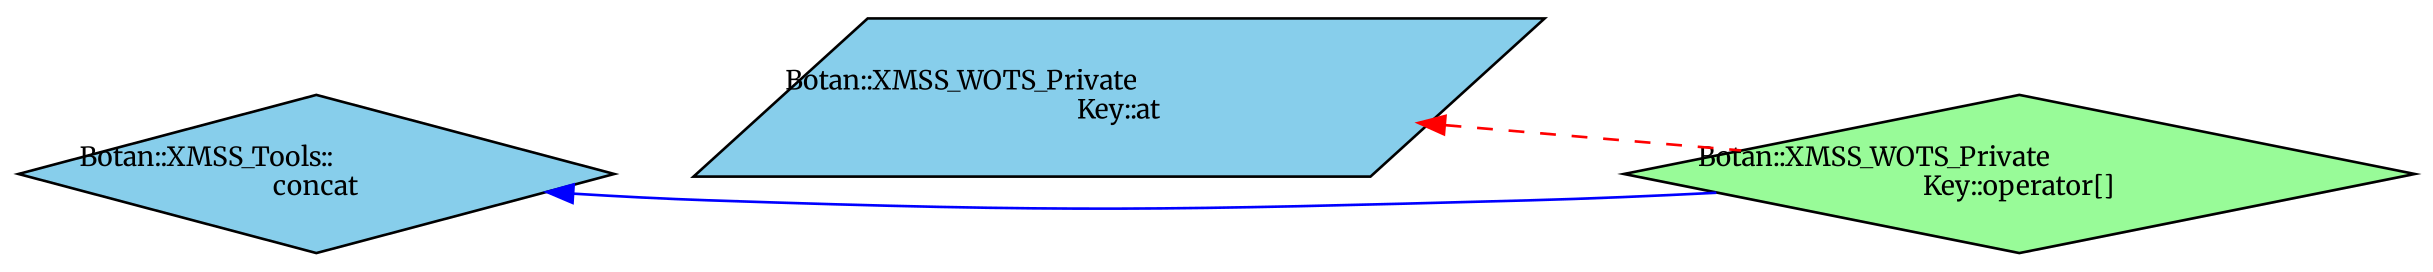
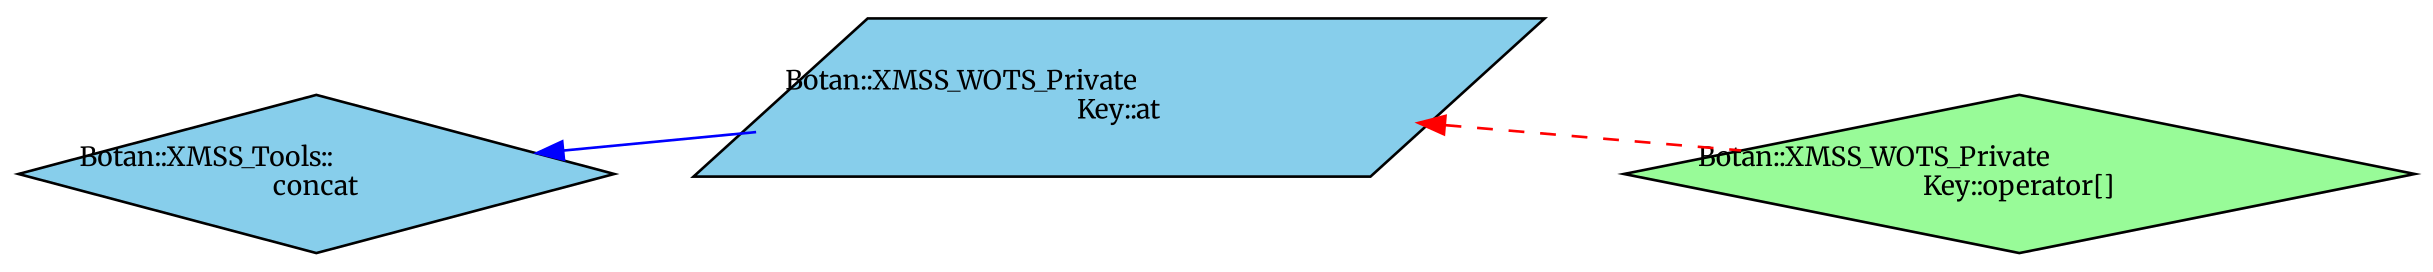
(1145, 208) -> (660, 141)
